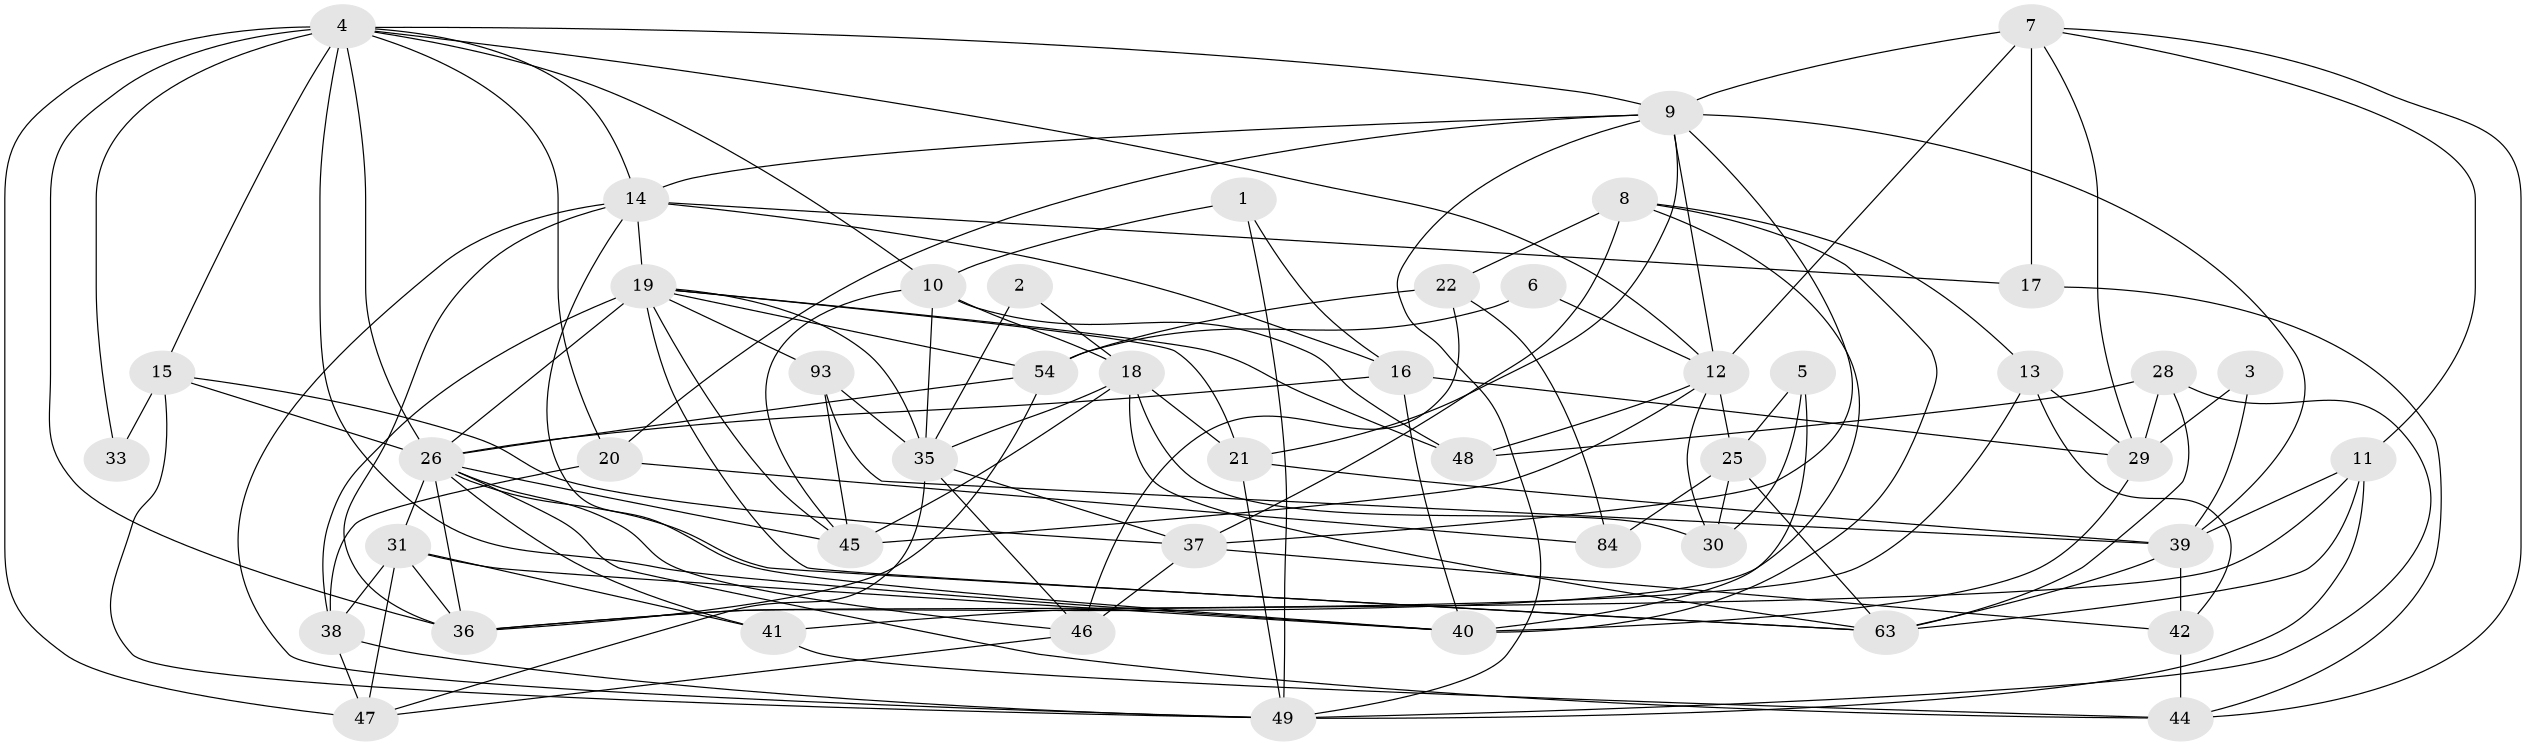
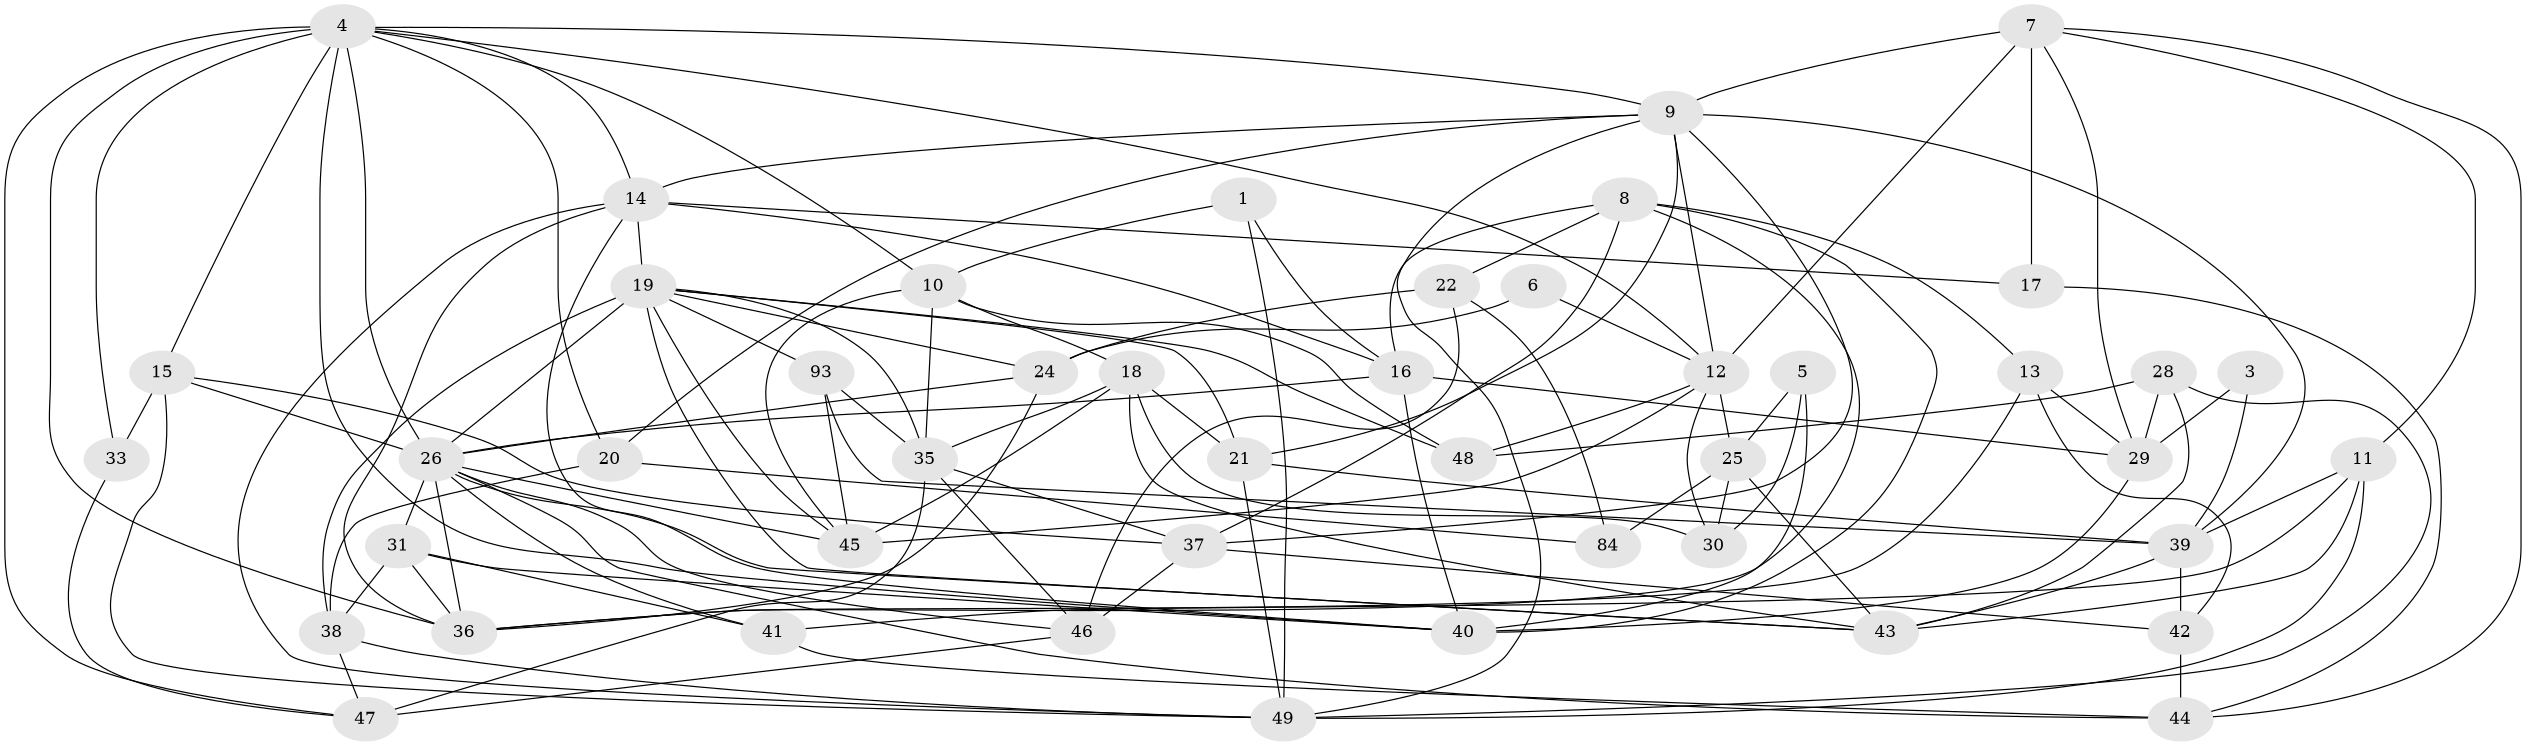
none -> (1452, 238)
(1020, 286) -> none
(1045, 373) -> (1045, 373)
(382, 633) -> (89, 656)
(1886, 633) -> (1886, 633)
